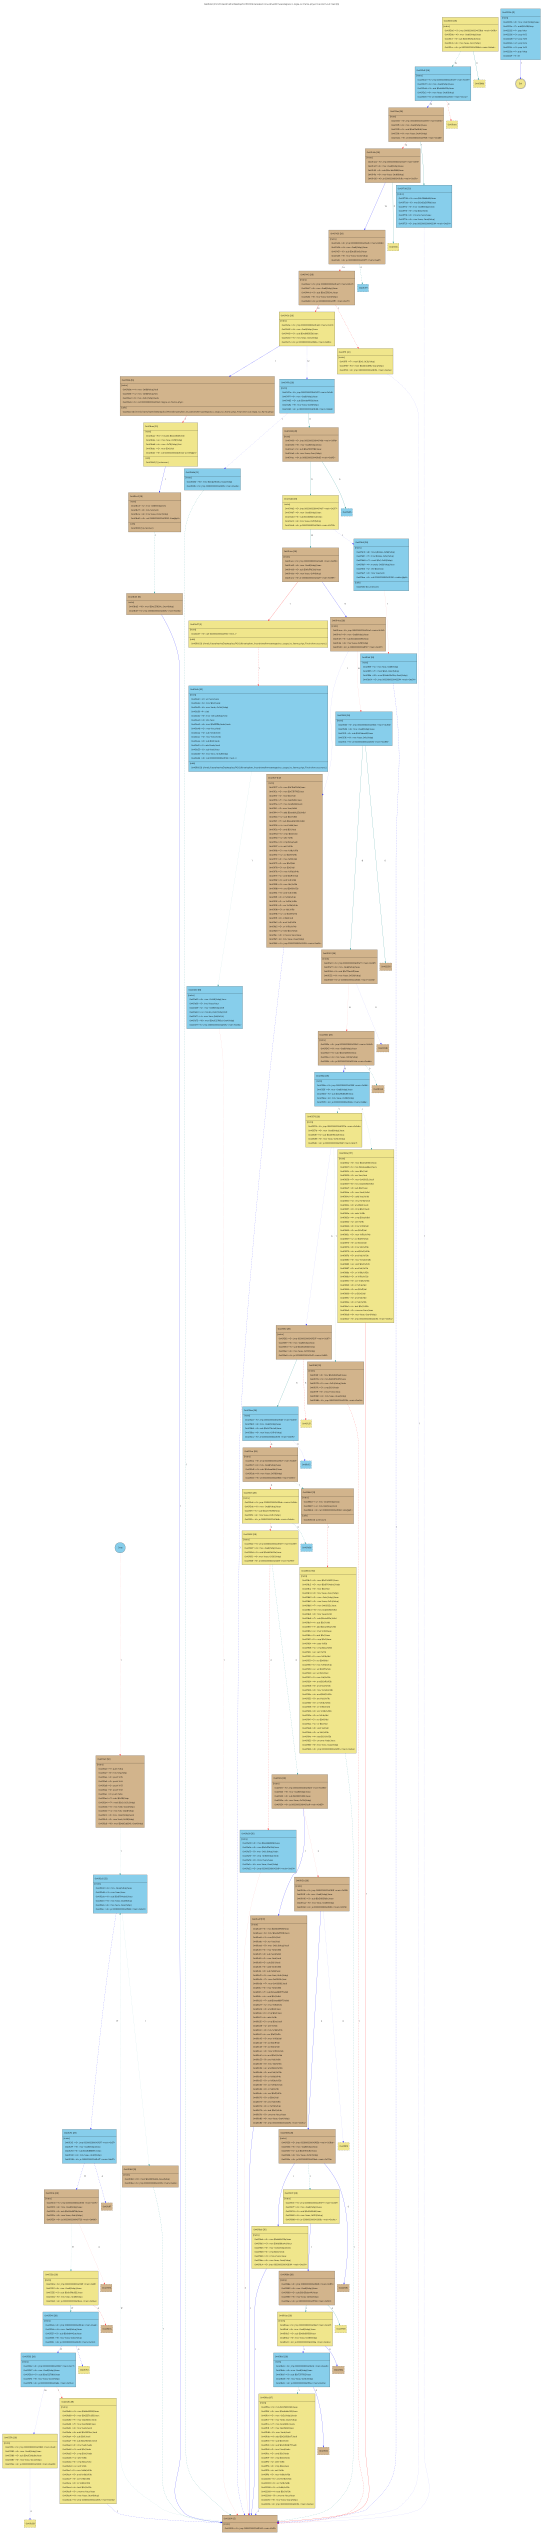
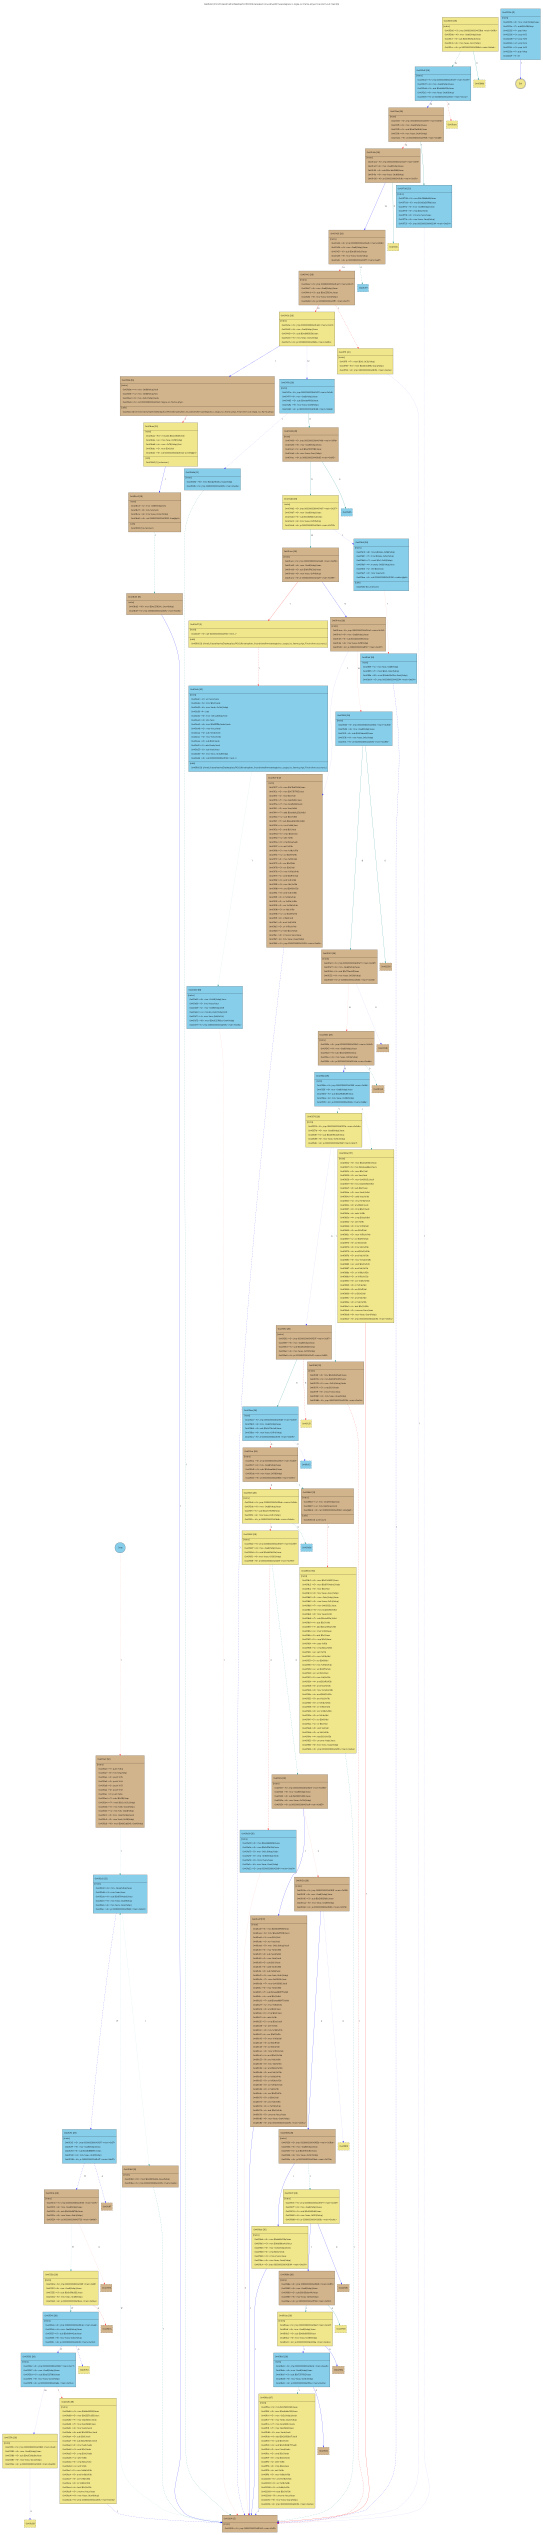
(347, 2221) -> (330, 2253)
